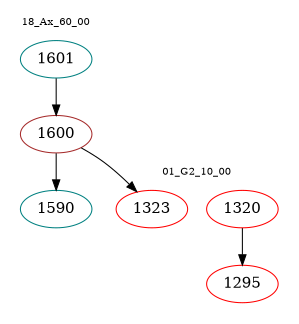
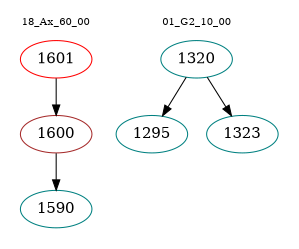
(56, 59) -> (56, 59)
(115, 171) -> (217, 92)
(152, 209) -> (242, 134)
(242, 209) -> (197, 59)
(242, 284) -> (152, 134)
